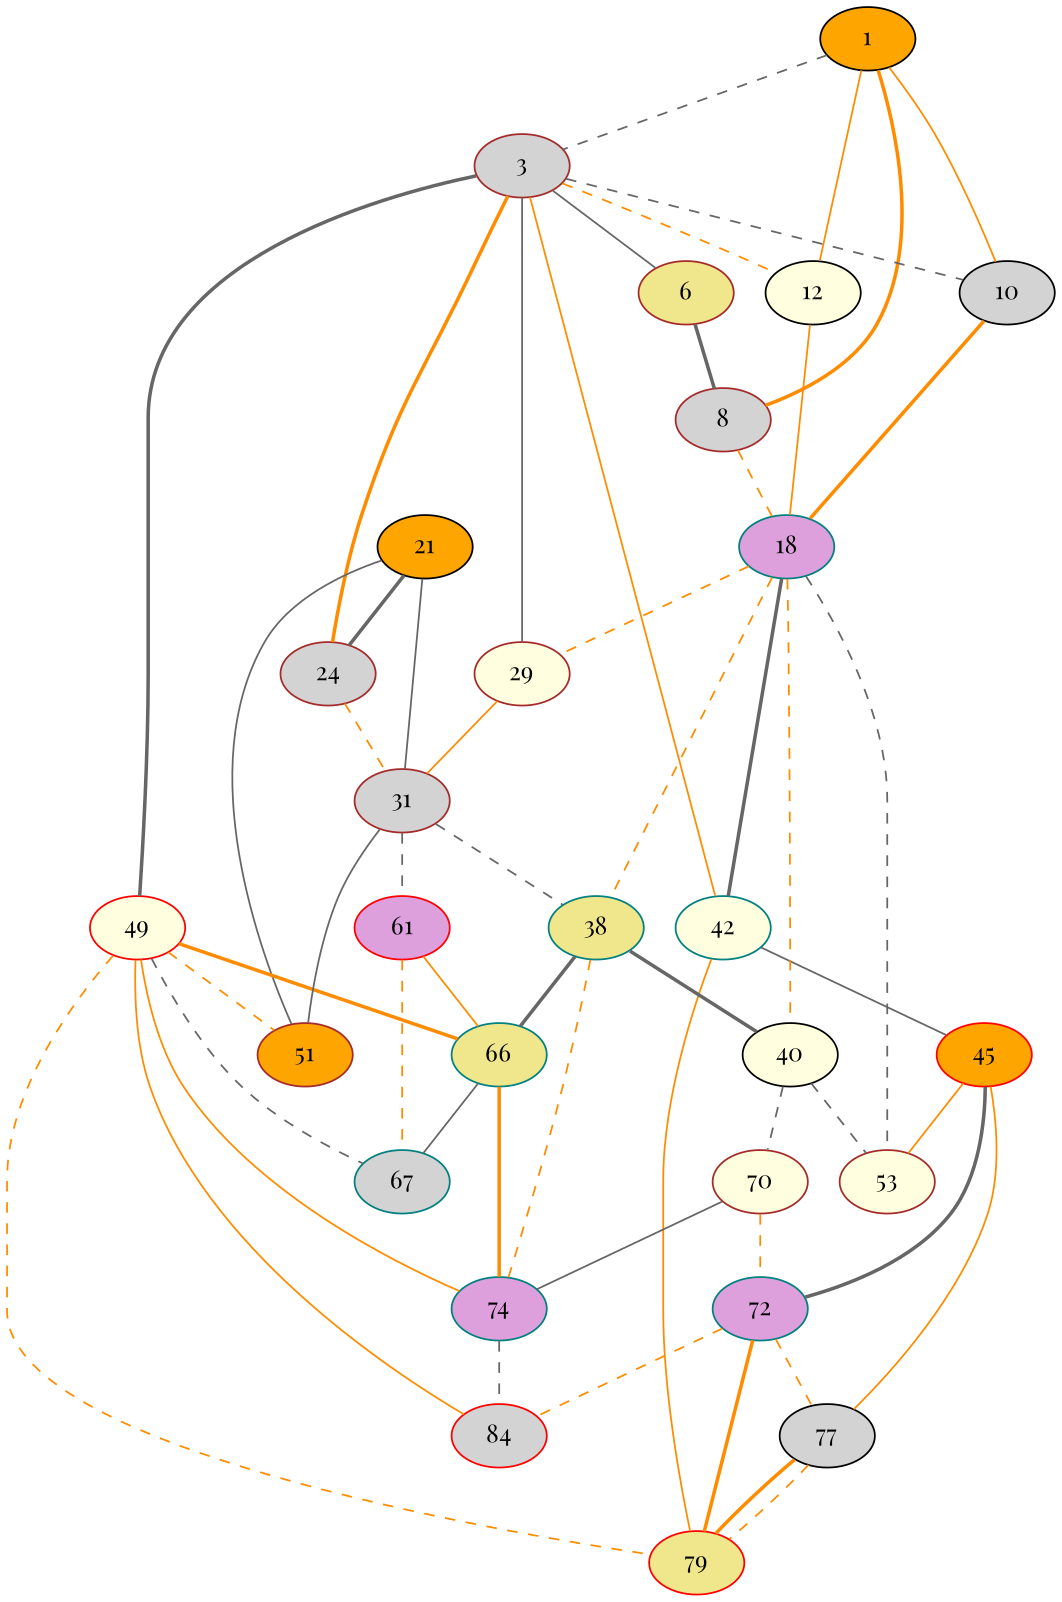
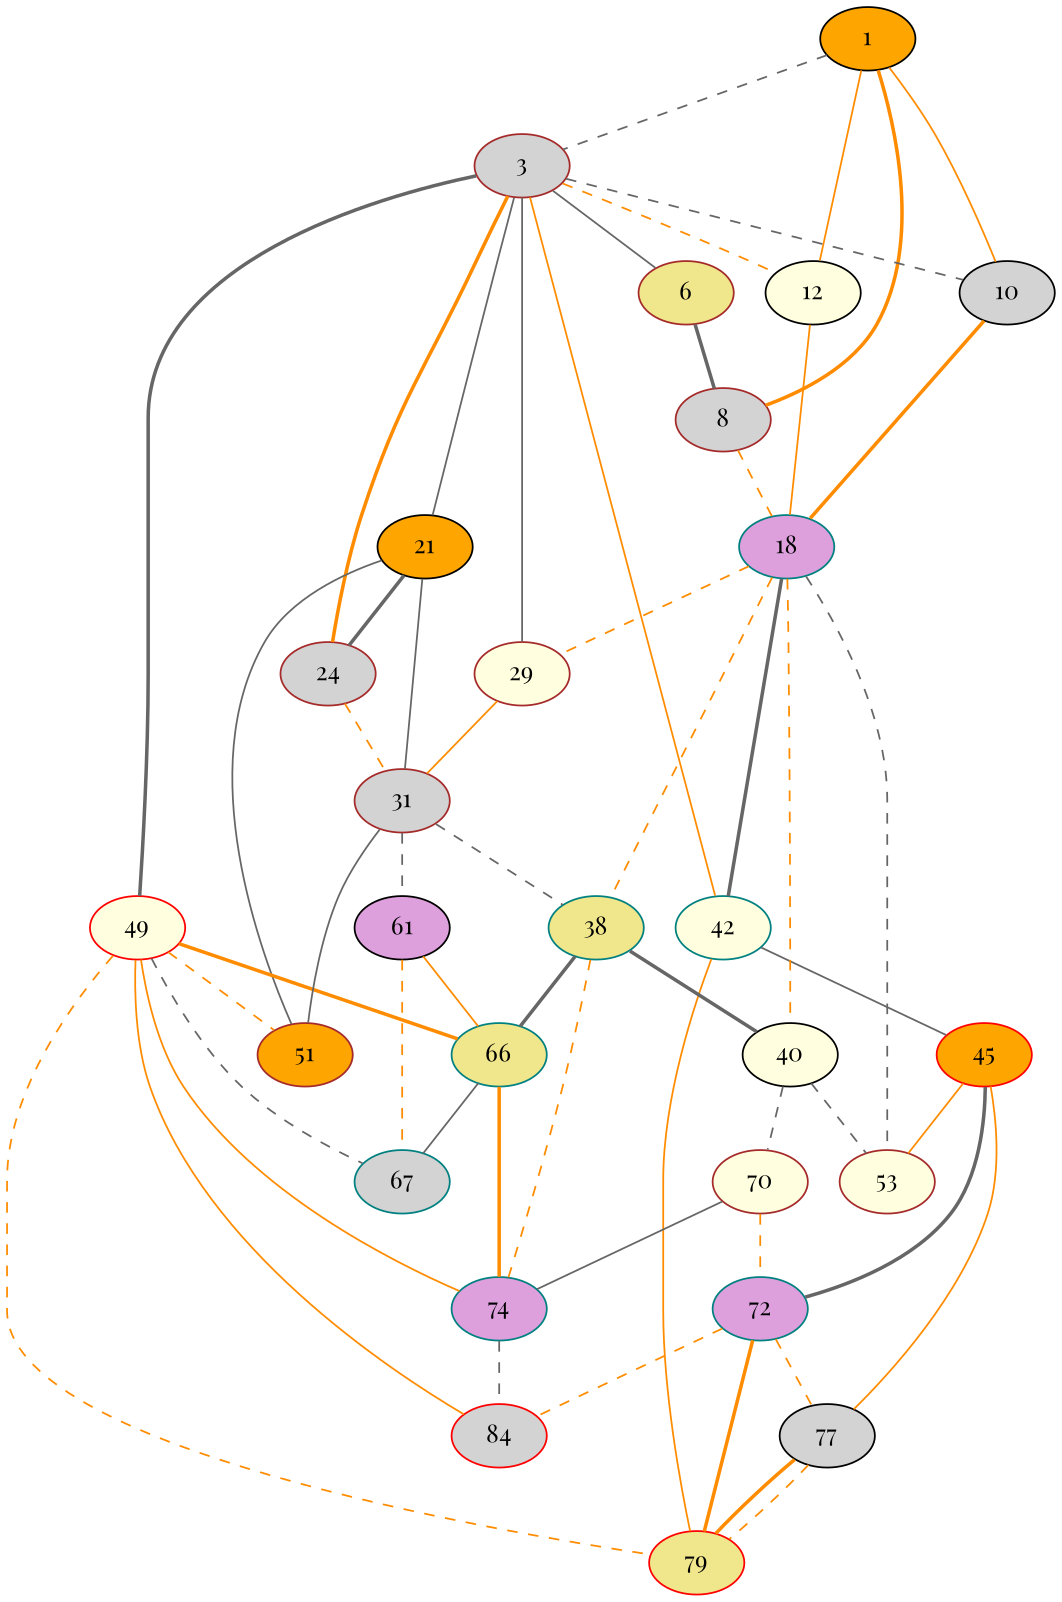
none -> (473, 356)
(402, 928) -> (402, 928)
